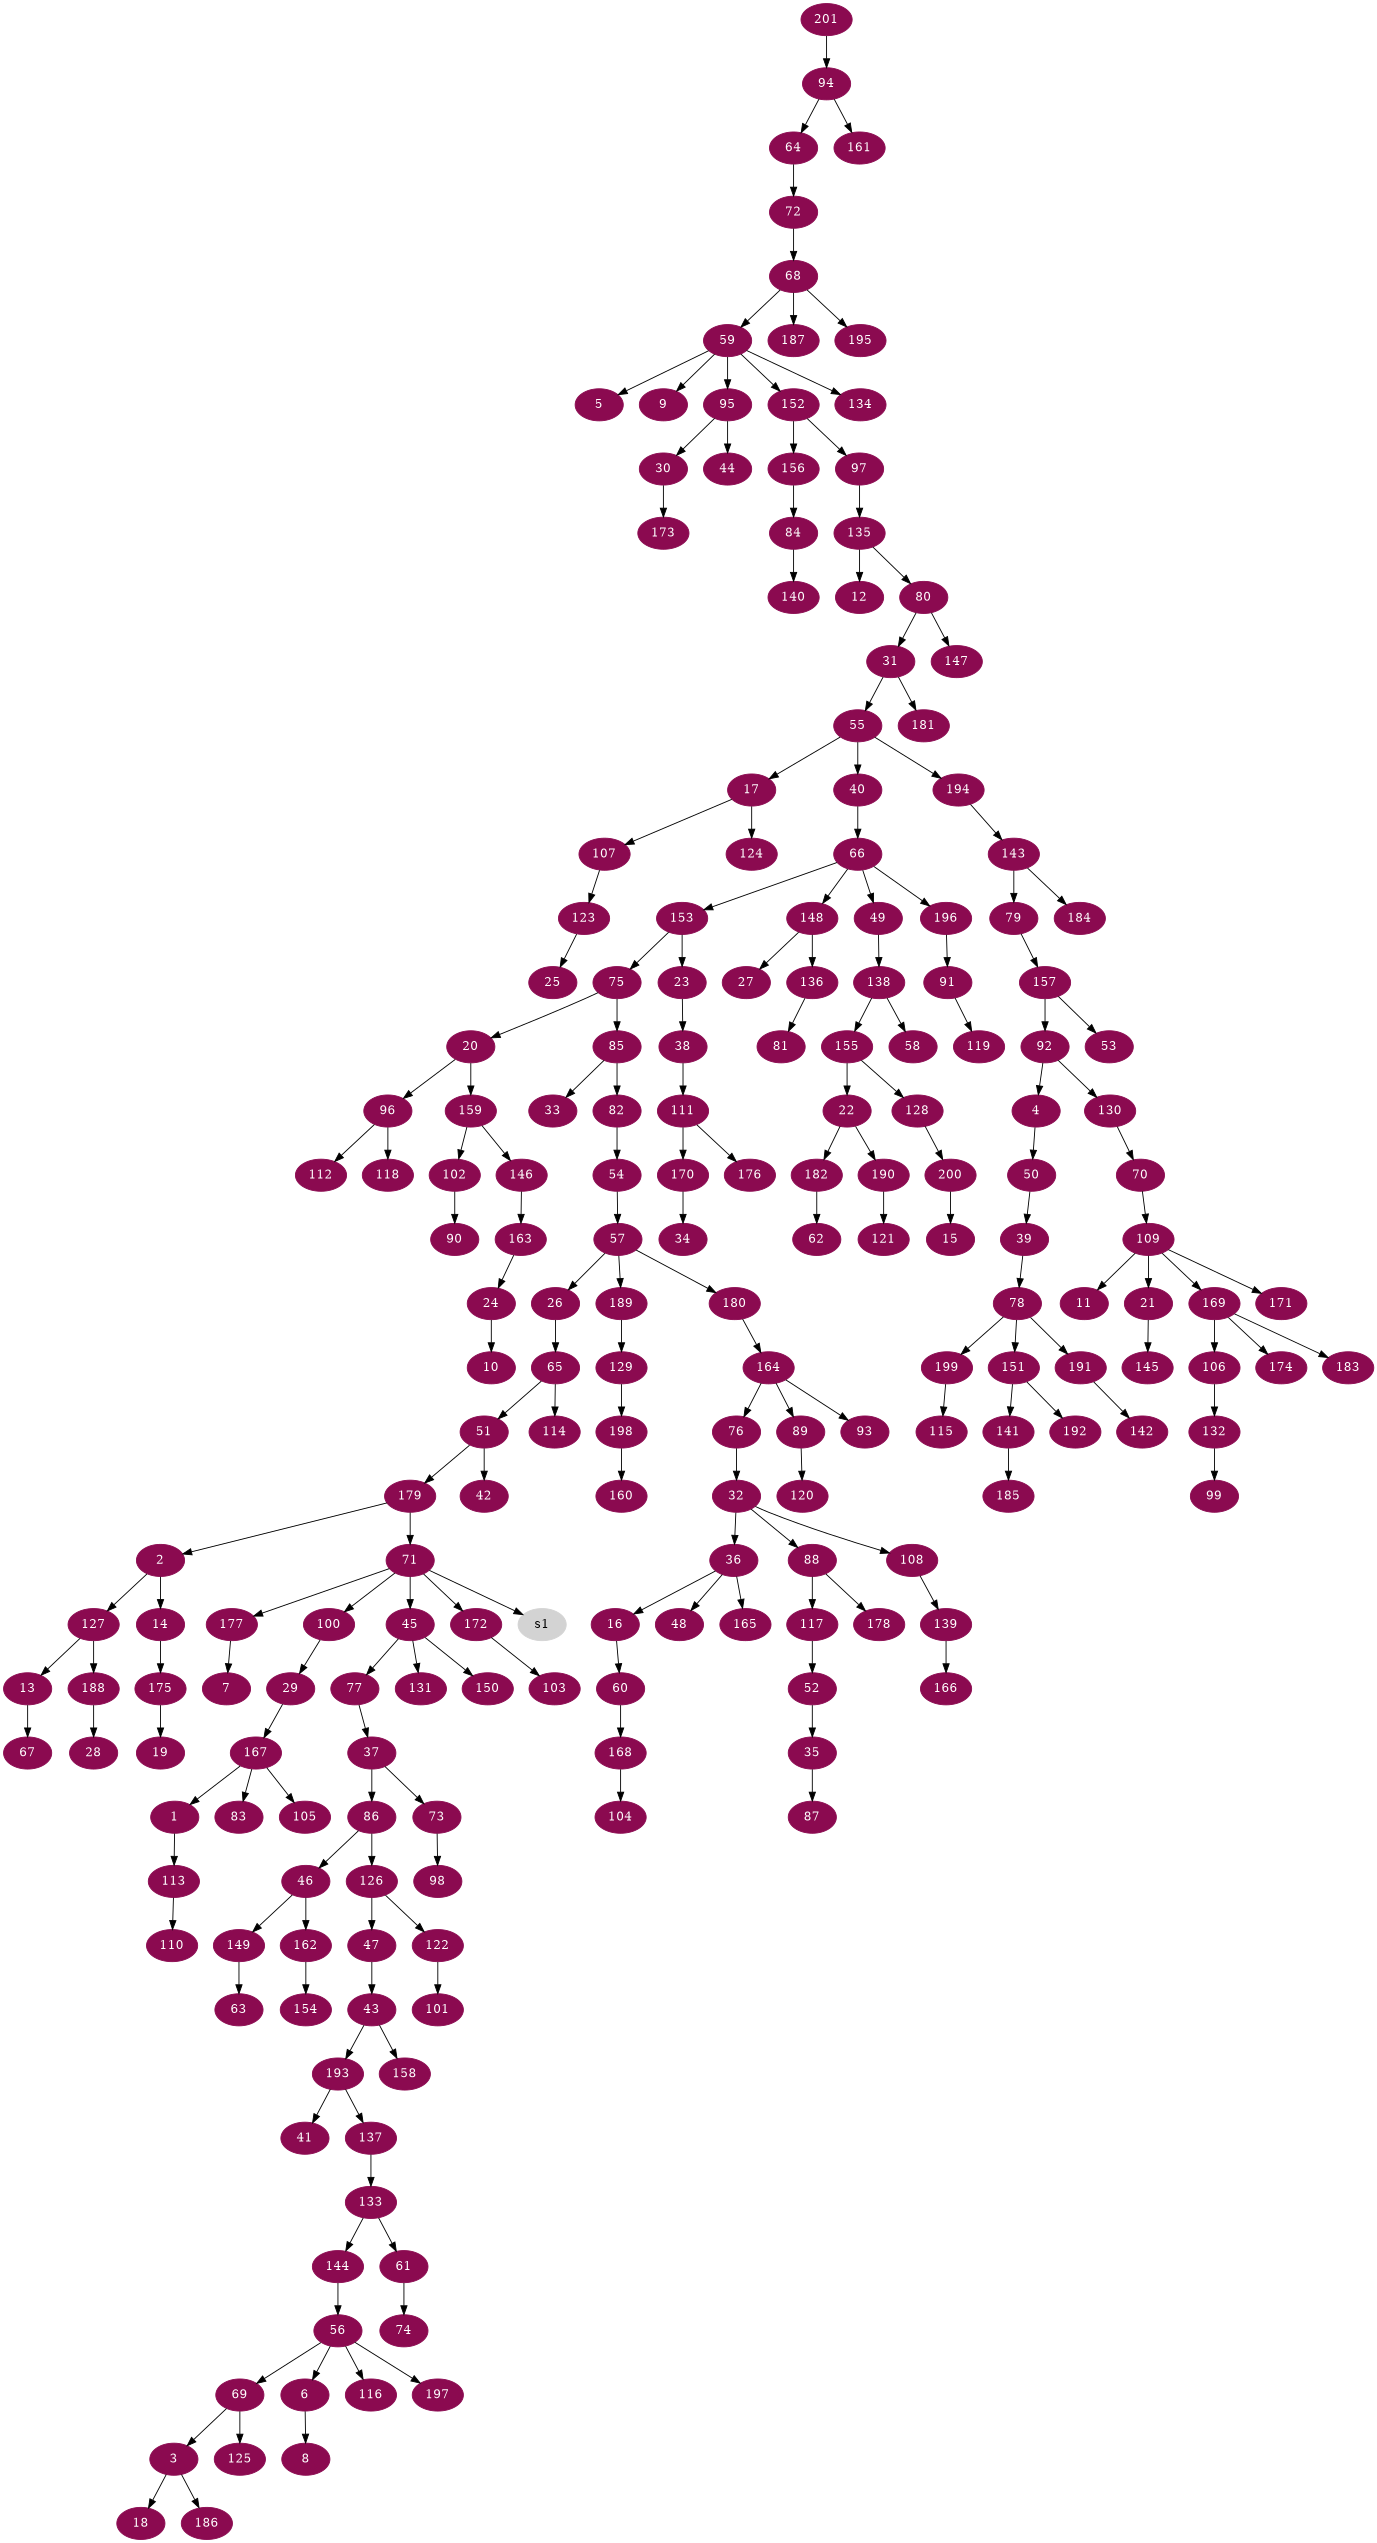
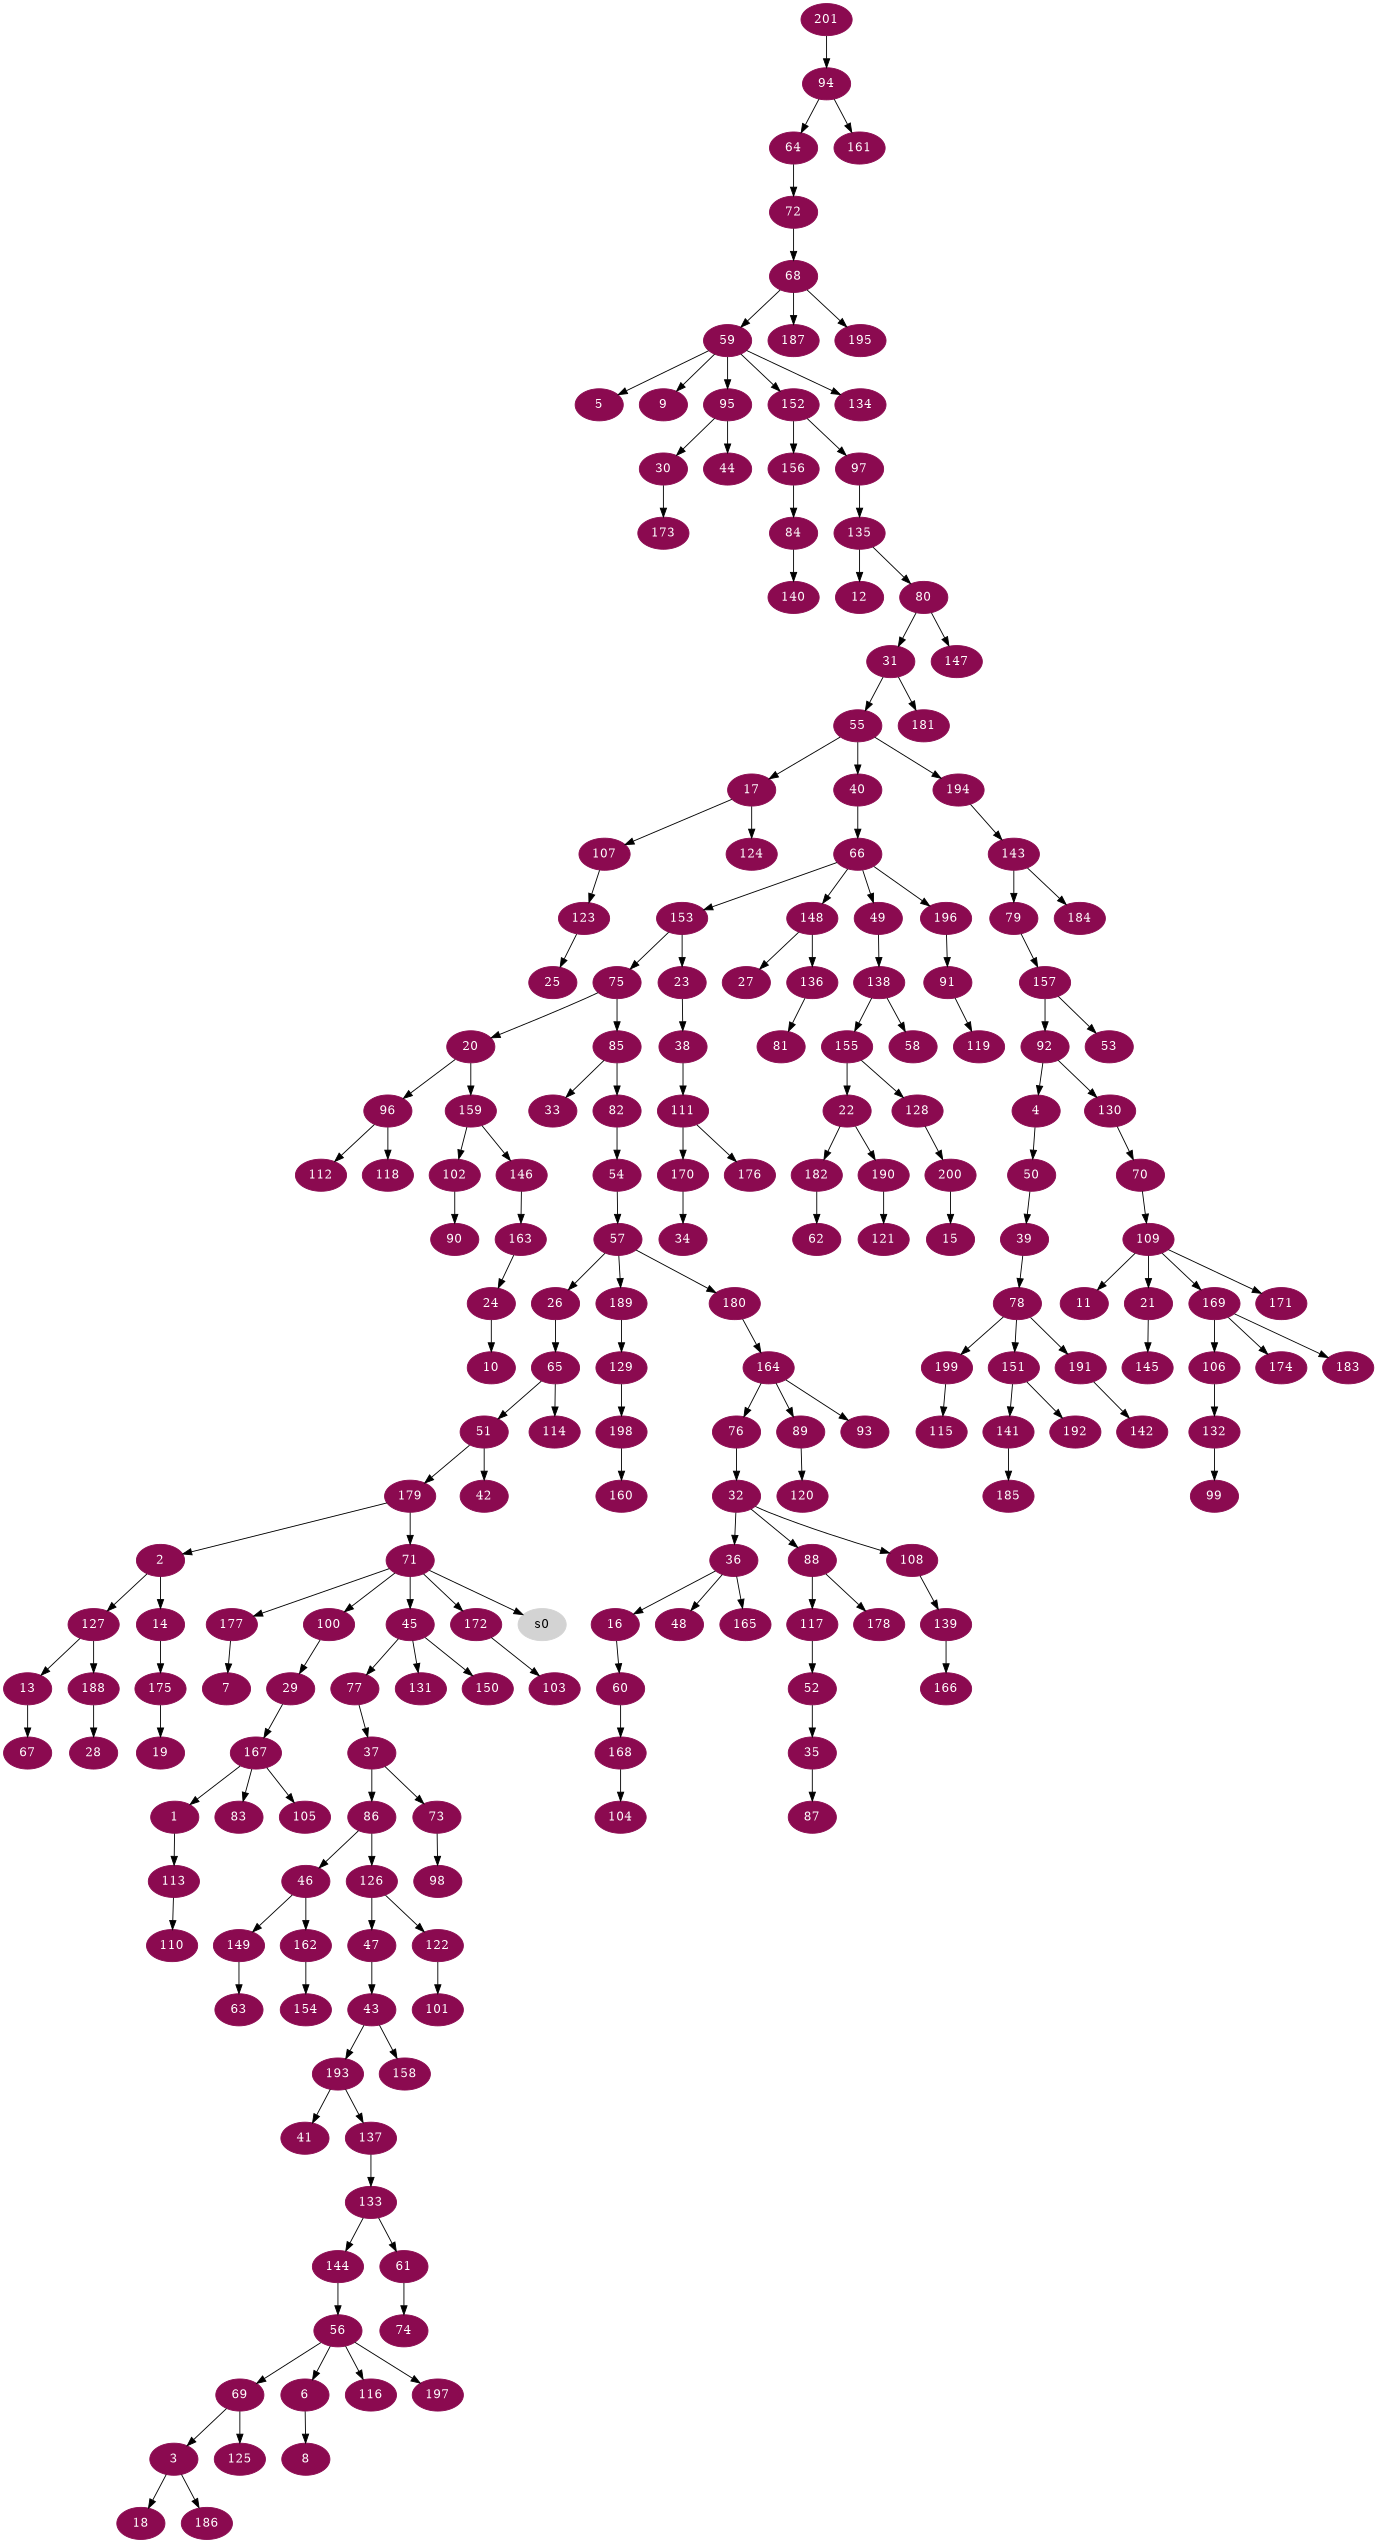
(542, 1625) -> (542, 1625)
